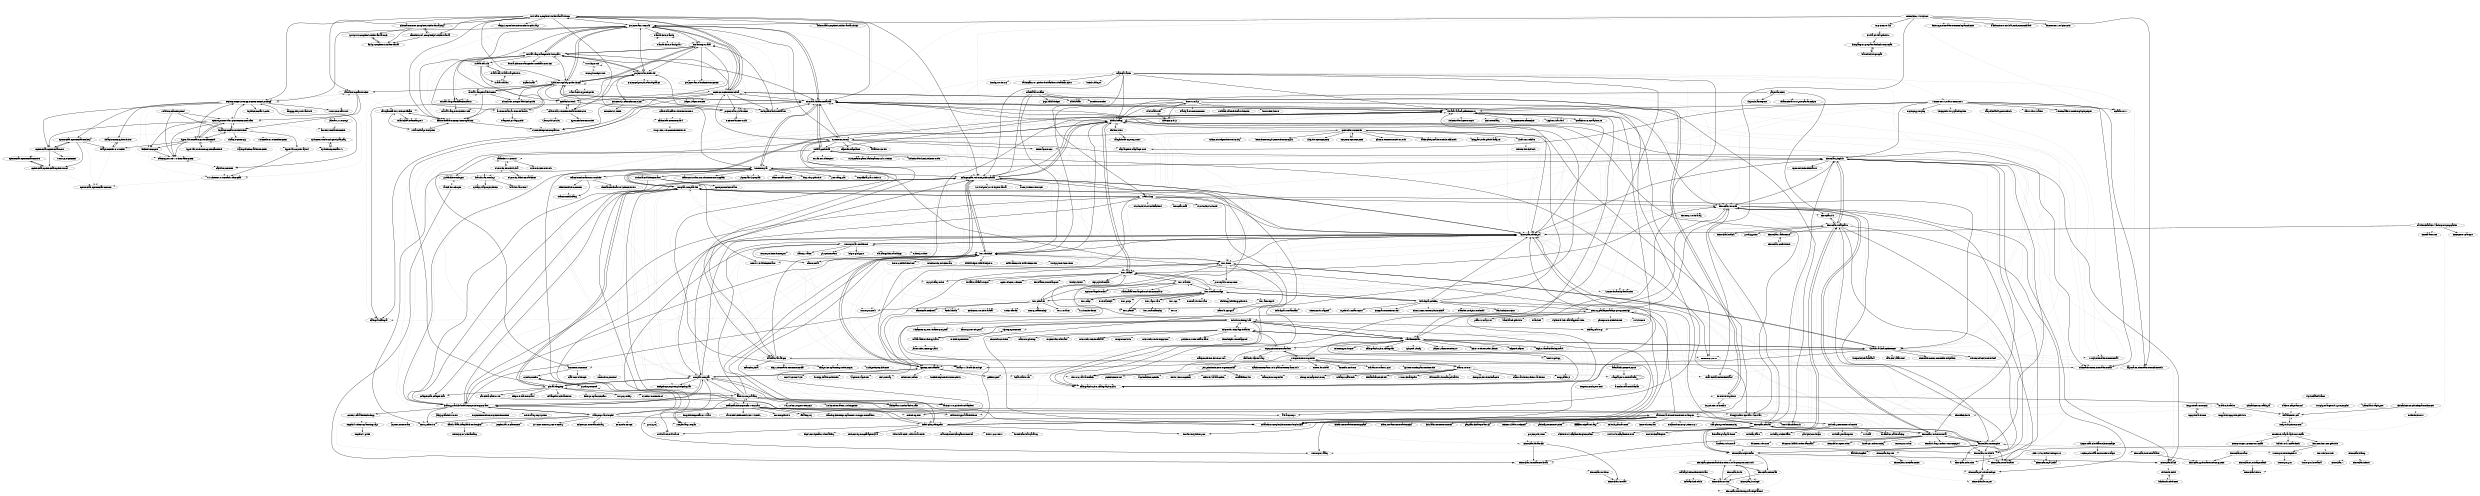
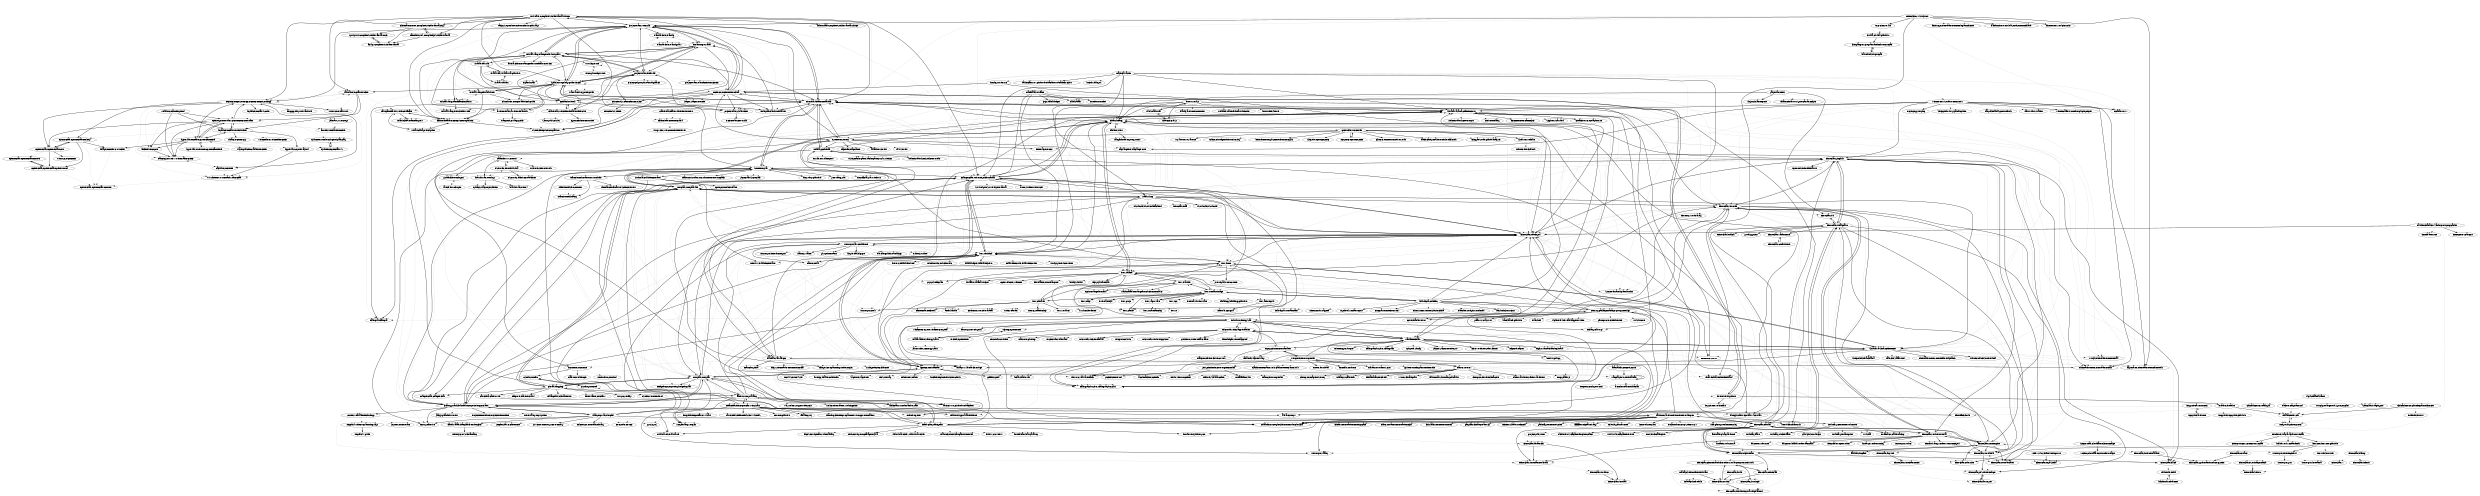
(705, 33) -> (872, 87)
(702, 64) -> (586, 60)
(482, 92) -> (482, 92)
(1530, 129) -> (552, 246)
(118, 140) -> none
none -> (1186, 140)
none -> (902, 149)
(489, 165) -> (489, 165)
(782, 178) -> none
(1632, 181) -> (1590, 128)
(856, 254) -> (856, 254)
(935, 282) -> (935, 282)
none -> (1416, 320)
(595, 396) -> (595, 396)
(1818, 448) -> (1733, 448)
(773, 460) -> (1784, 399)
